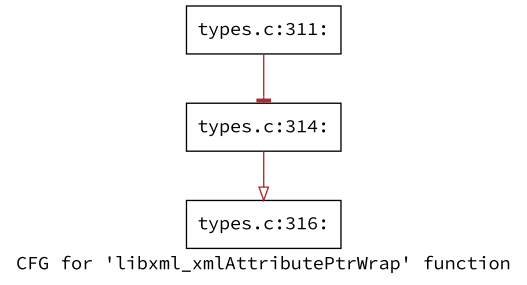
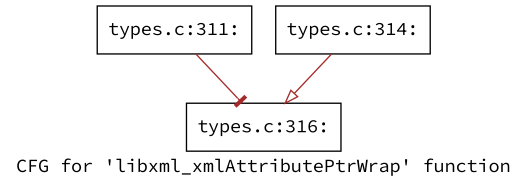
(264, 75) -> (217, 76)
